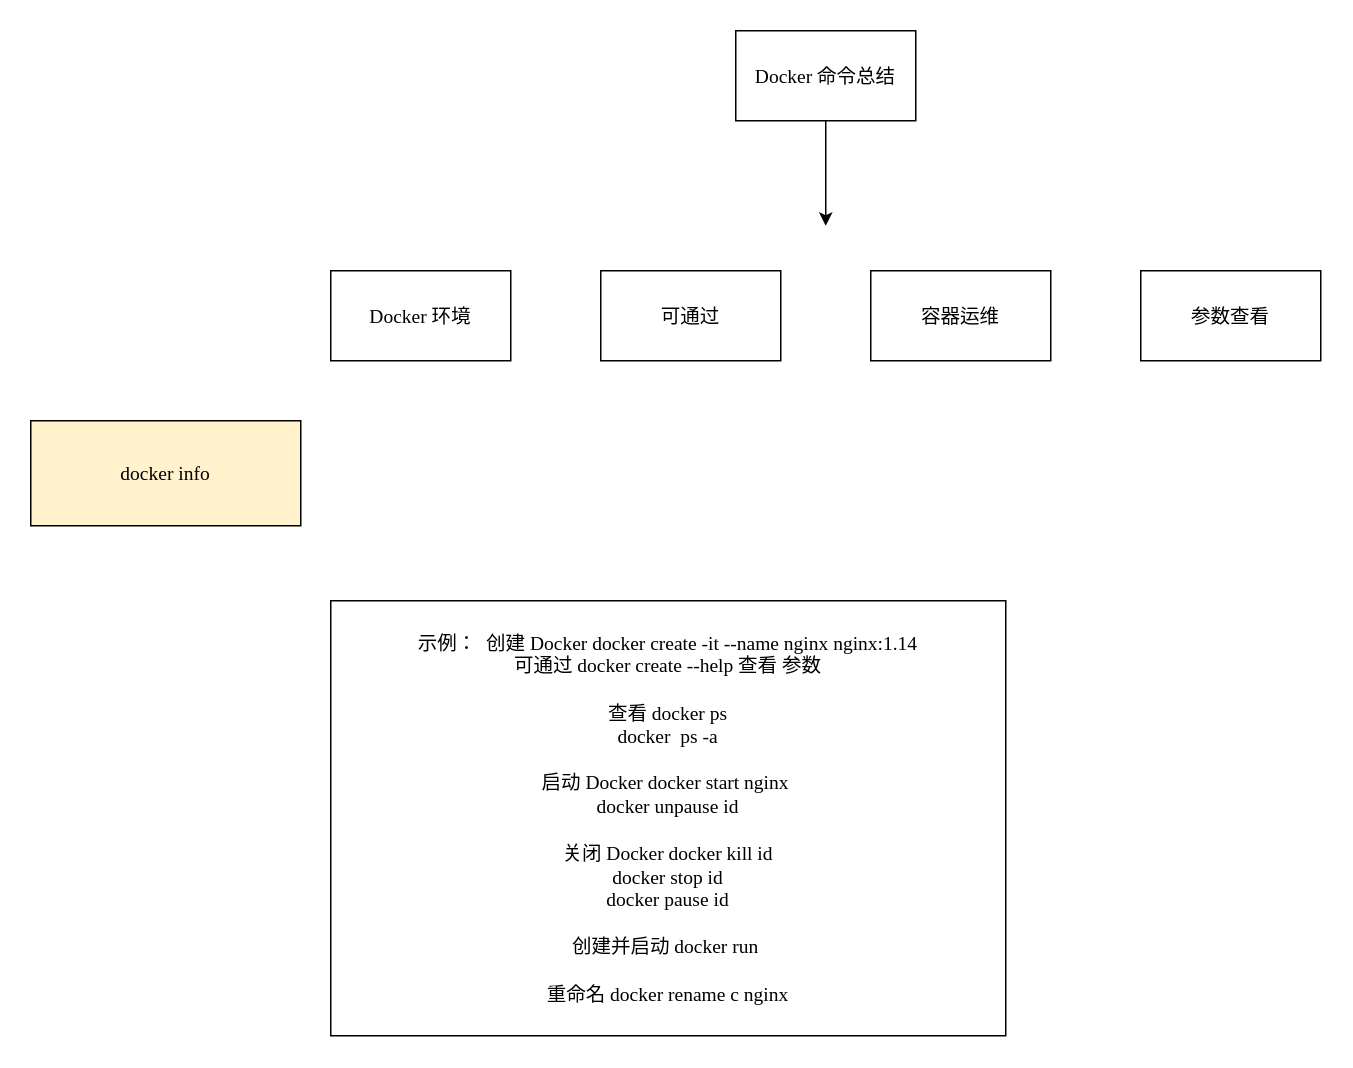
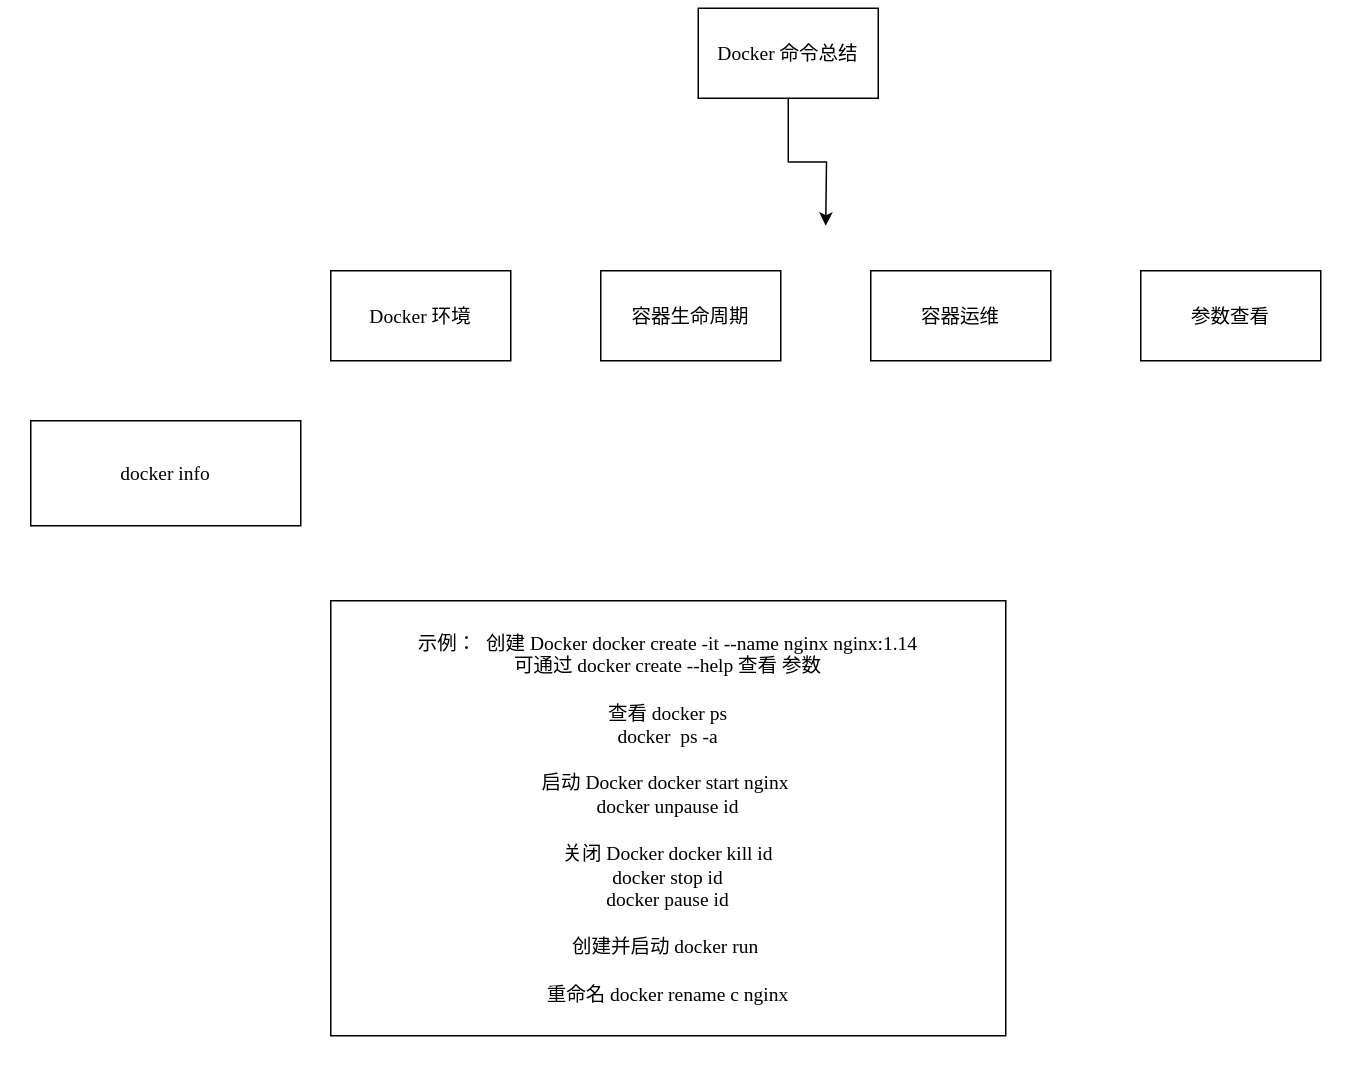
(826, 76) -> (788, 53)
(691, 316) -> (691, 316)
(166, 473) -> (166, 473)
